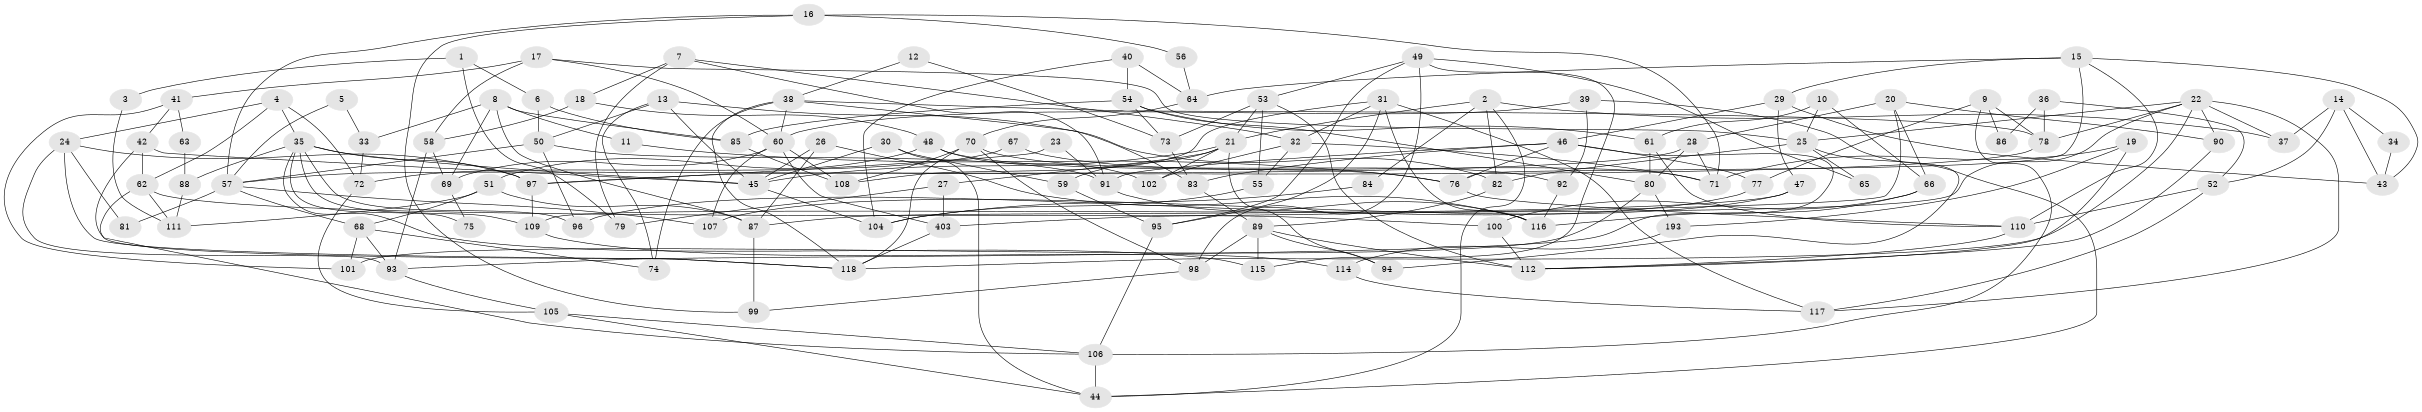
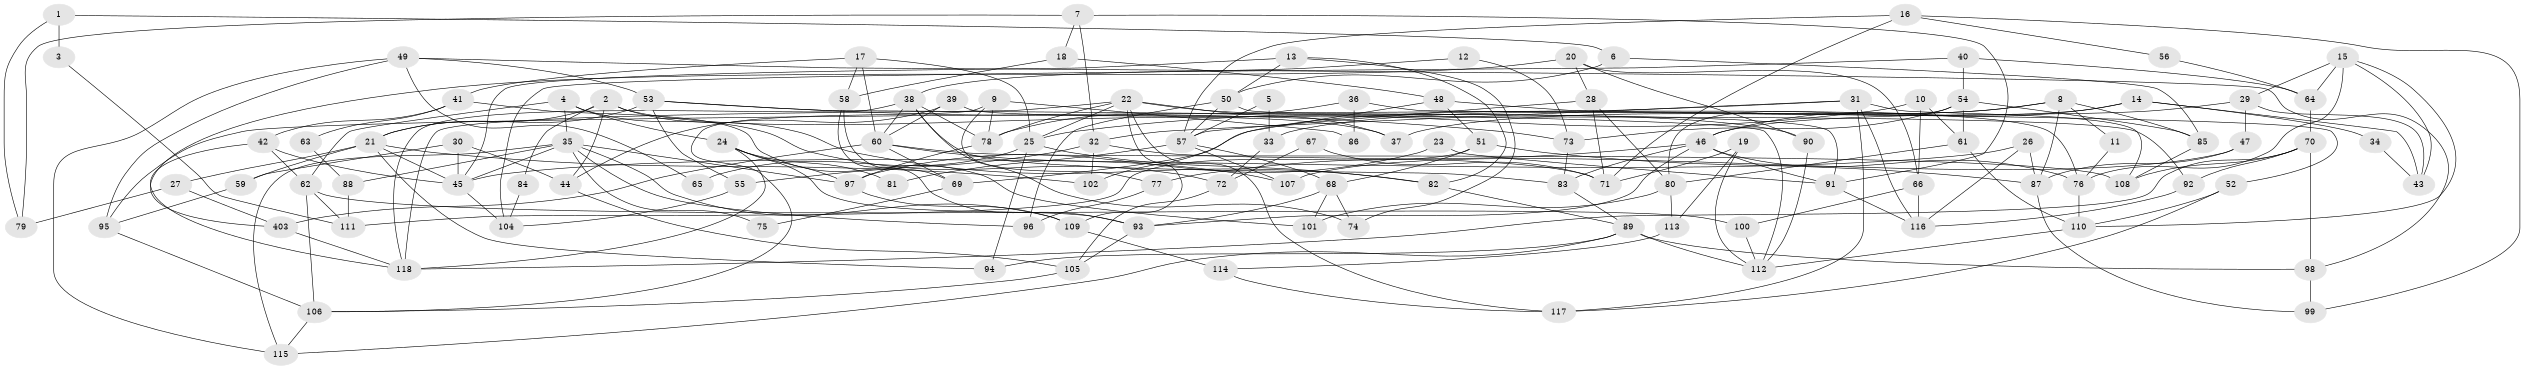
(2293, 161) -> (1917, 114)
(1674, 227) -> (1672, 227)
(1096, 376) -> (298, 334)
